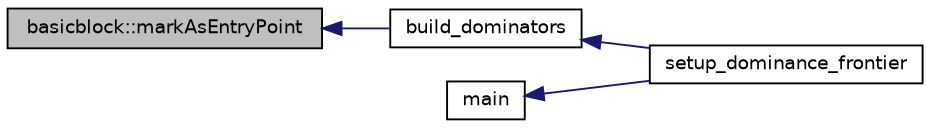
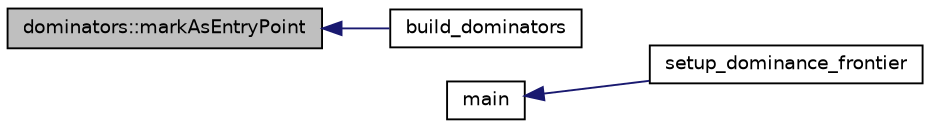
(165, 28) -> (165, 28)
(625, 45) -> none
